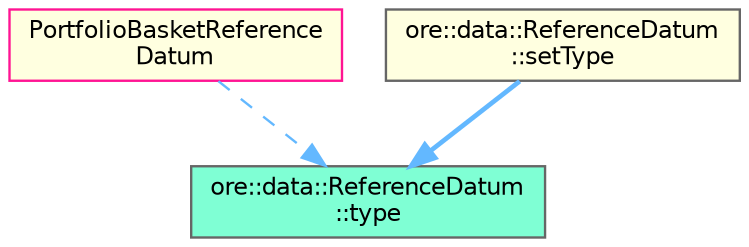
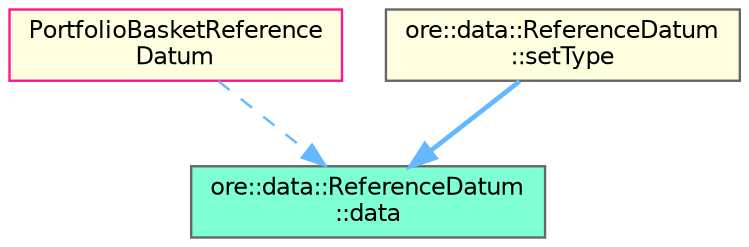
(368, 202) -> (368, 202)
